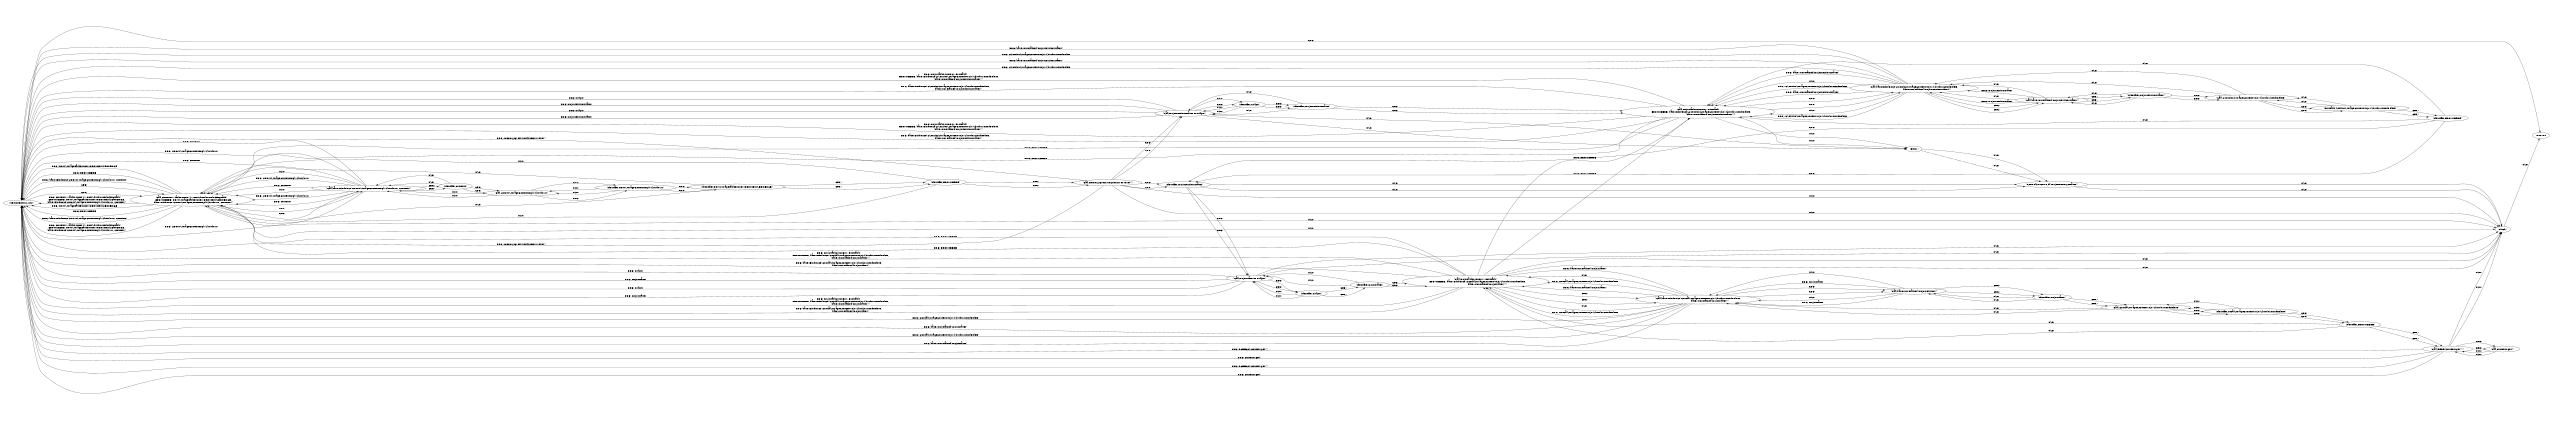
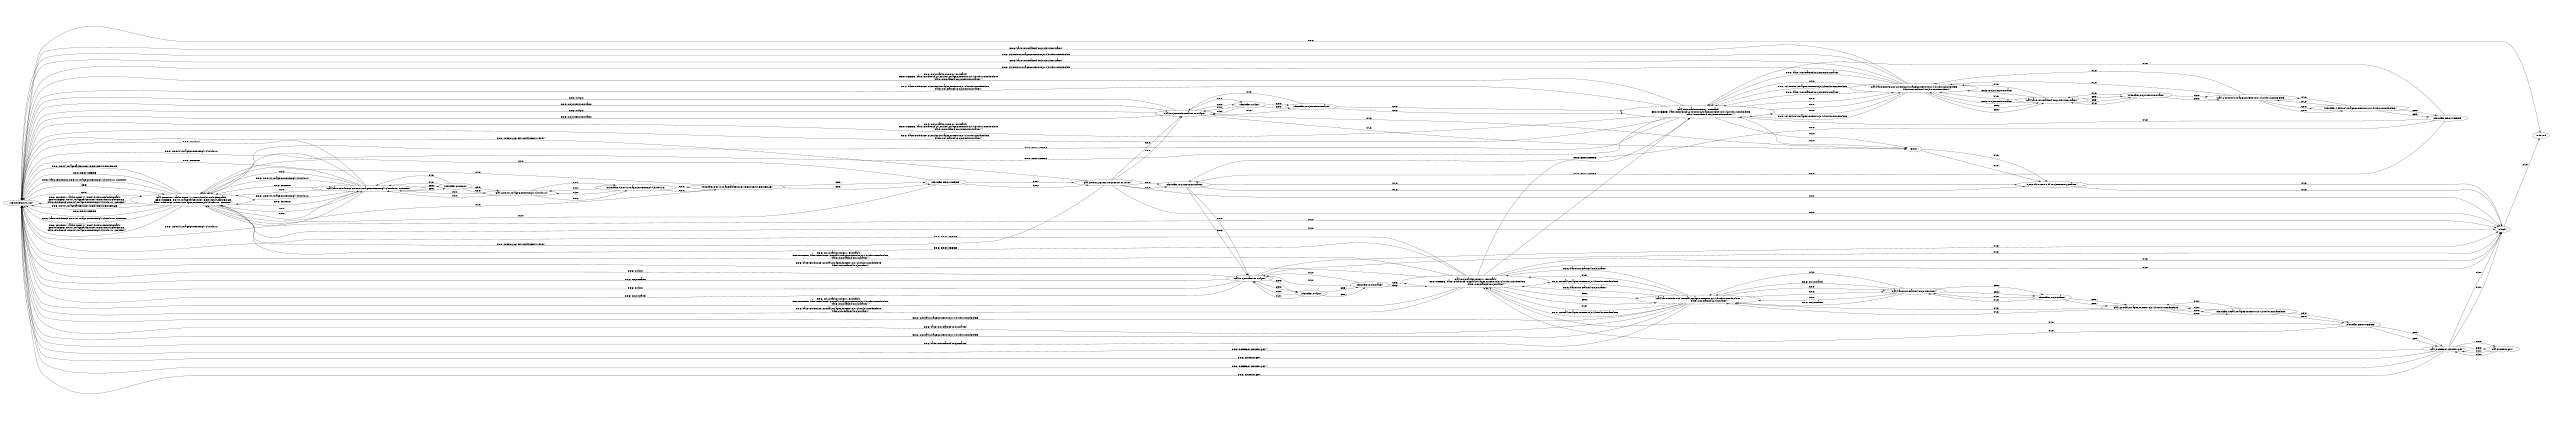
(2360, 108) -> (2360, 108)
(635, 188) -> (635, 188)
(2448, 349) -> (2448, 349)
